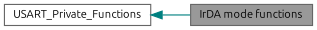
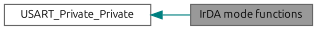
(78, 15) -> (78, 15)
